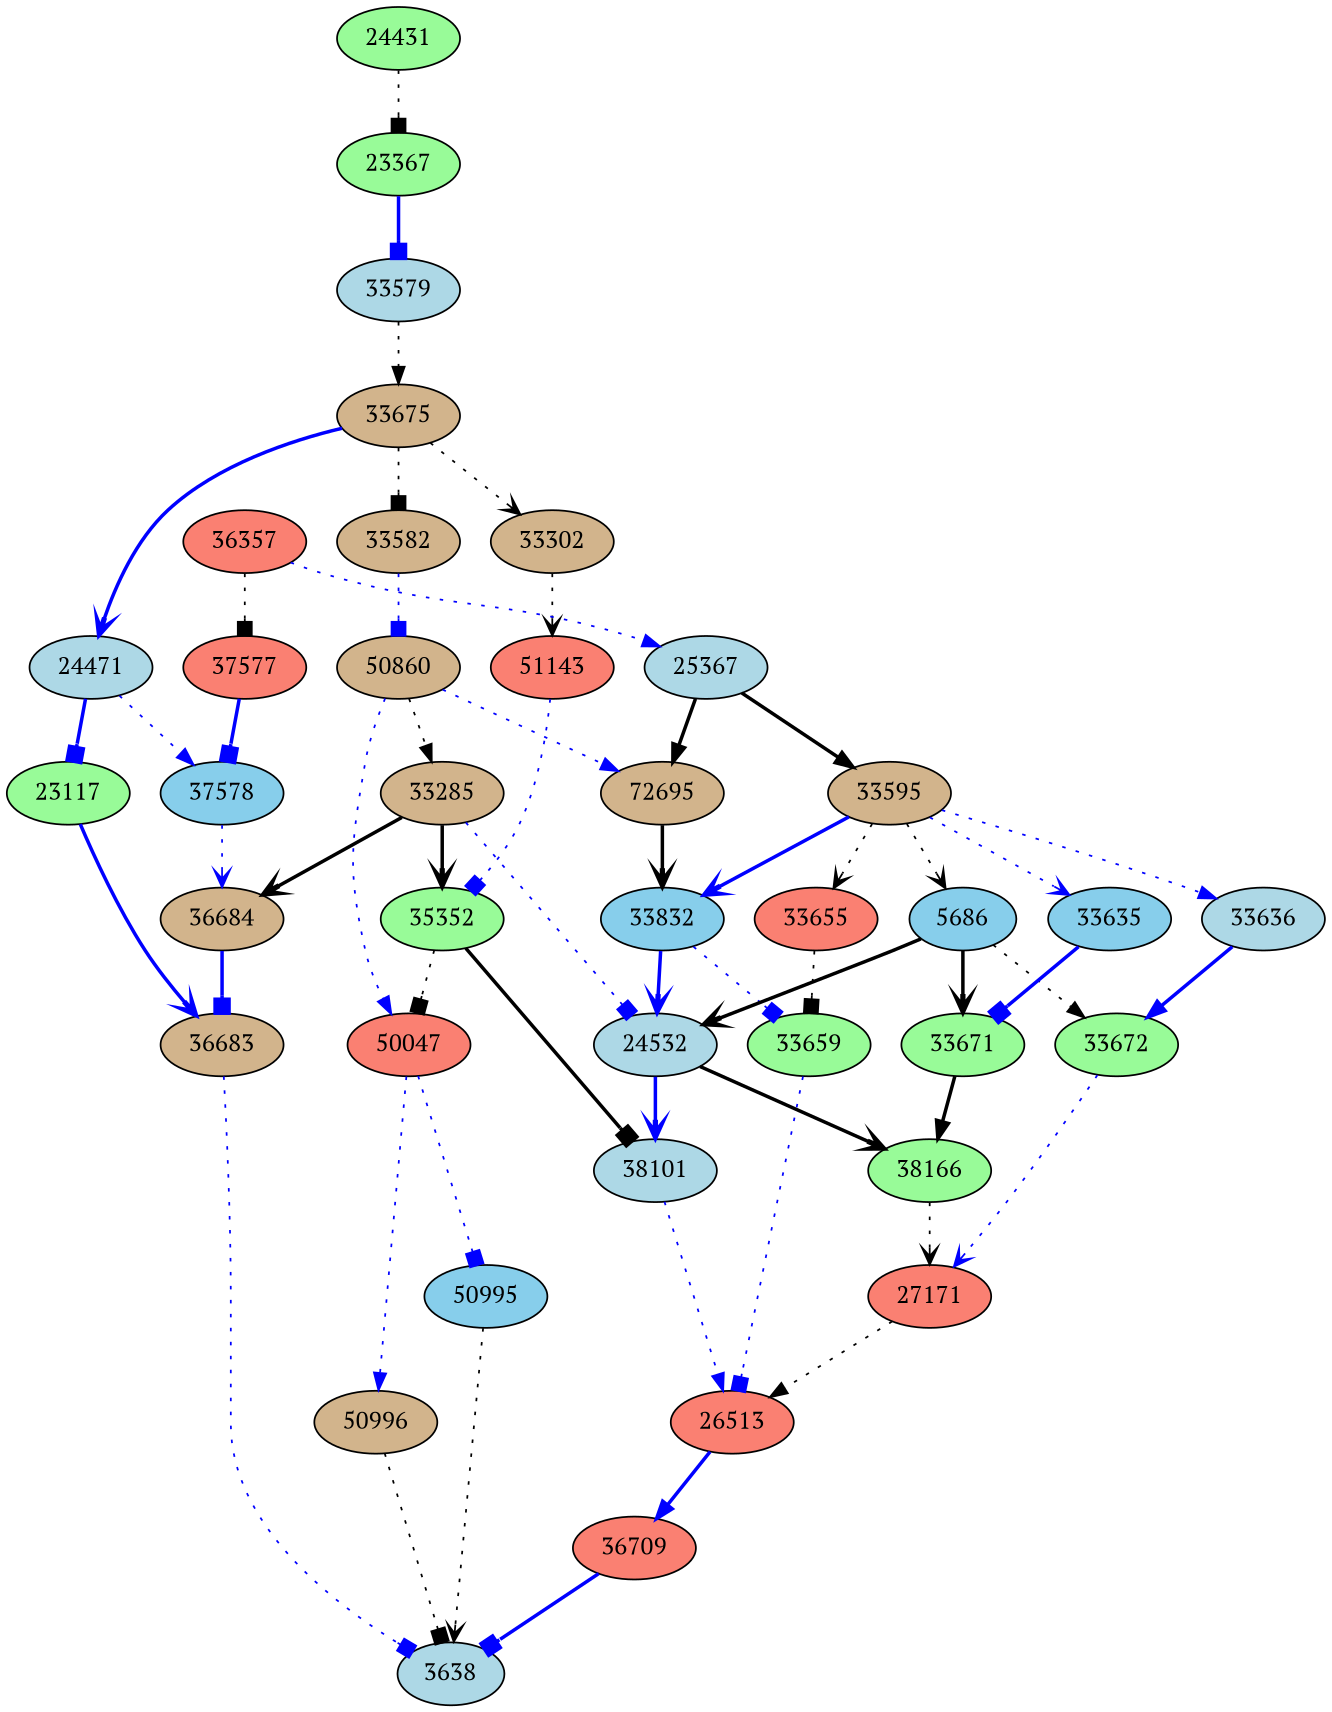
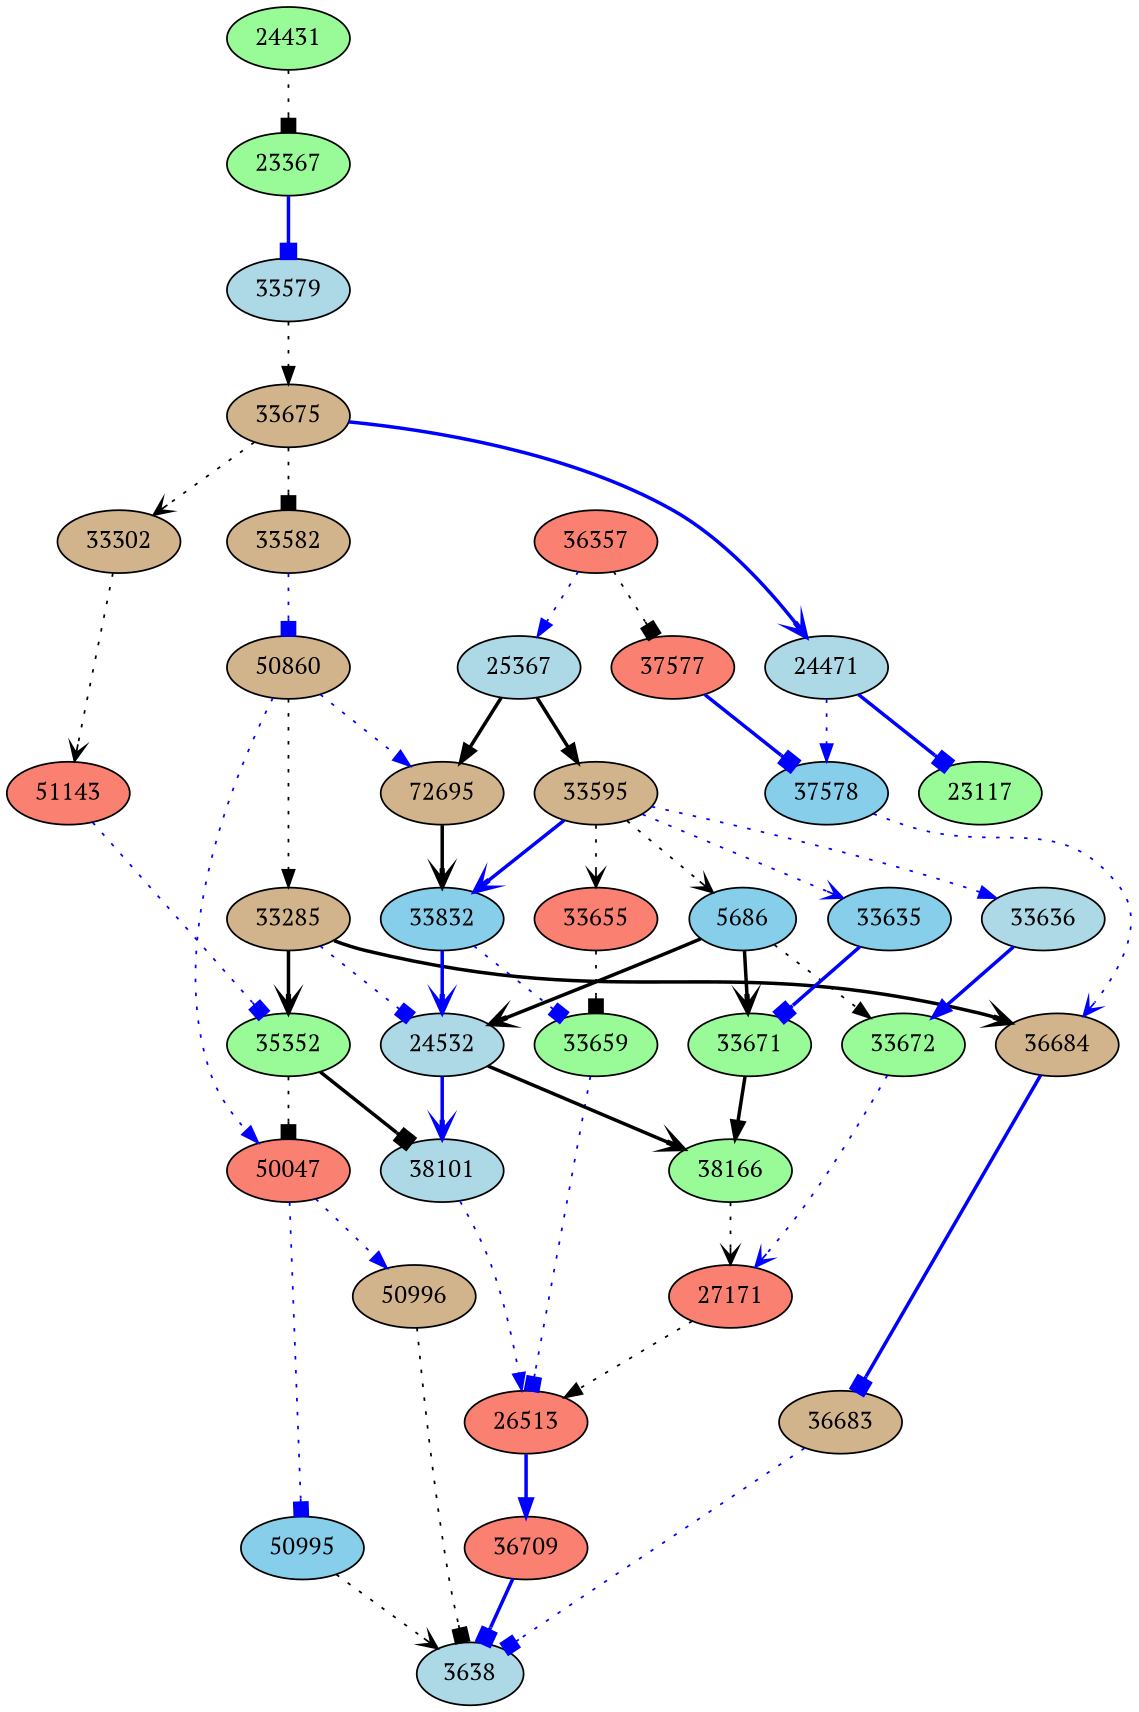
(126, 918) -> none
